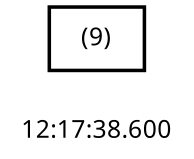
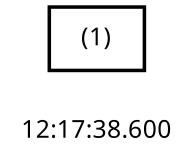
(97, 39) -> (97, 39)
